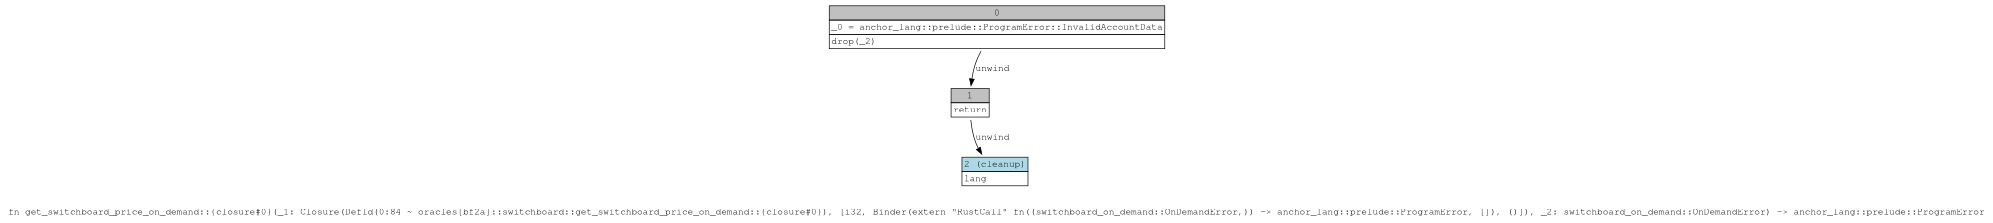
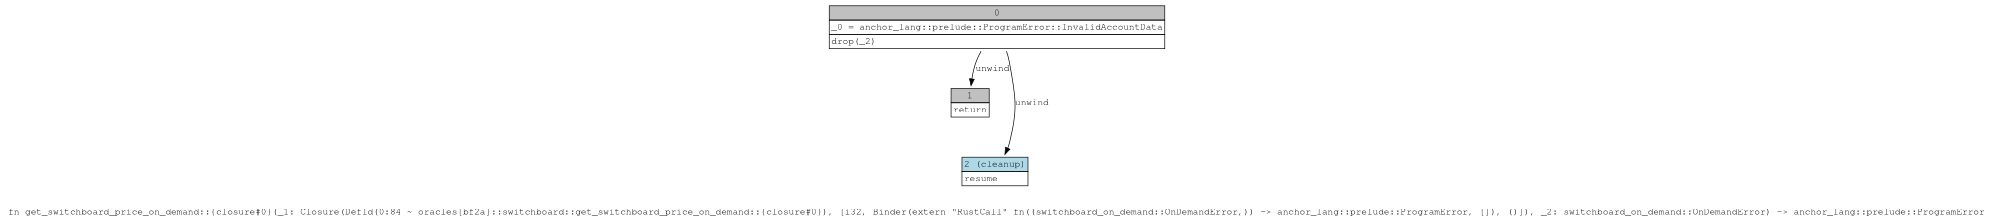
(973, 135) -> (1015, 100)
(976, 178) -> (981, 178)
